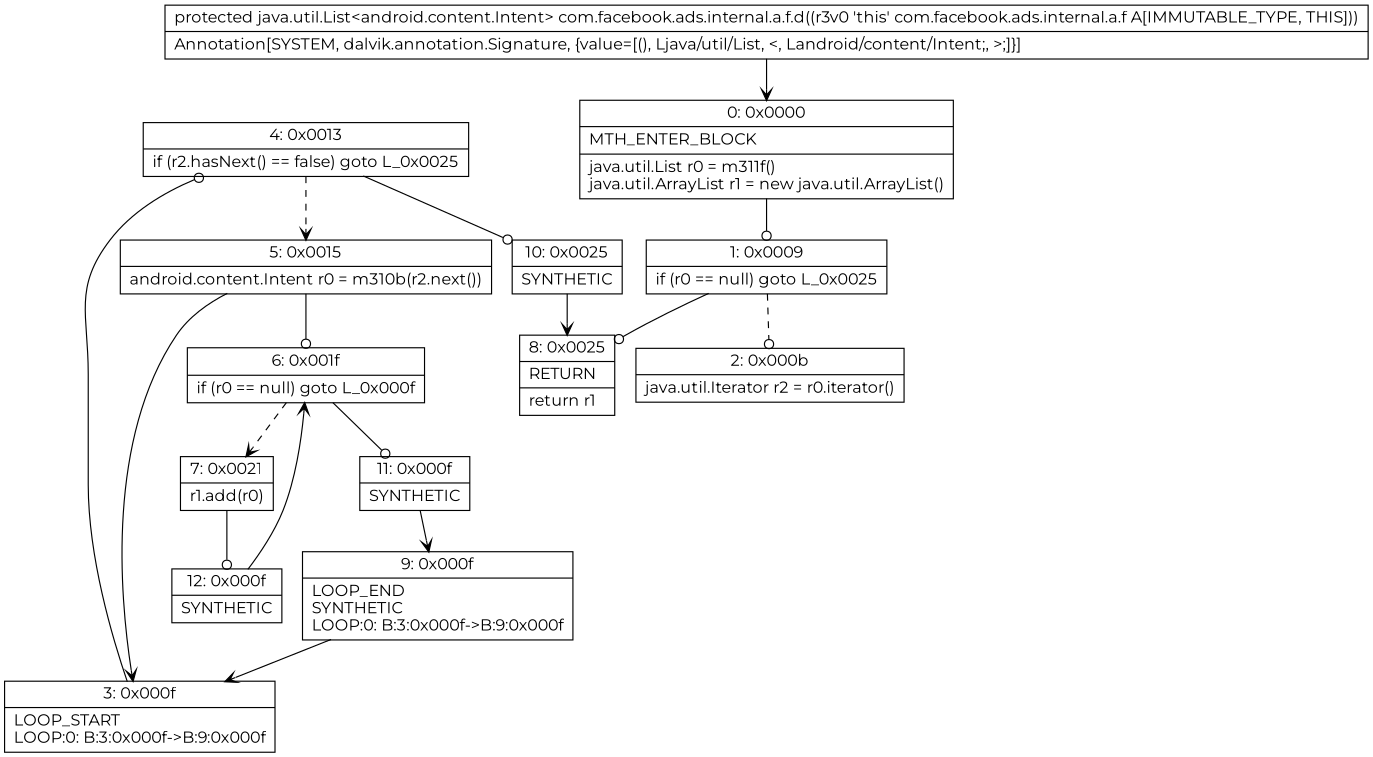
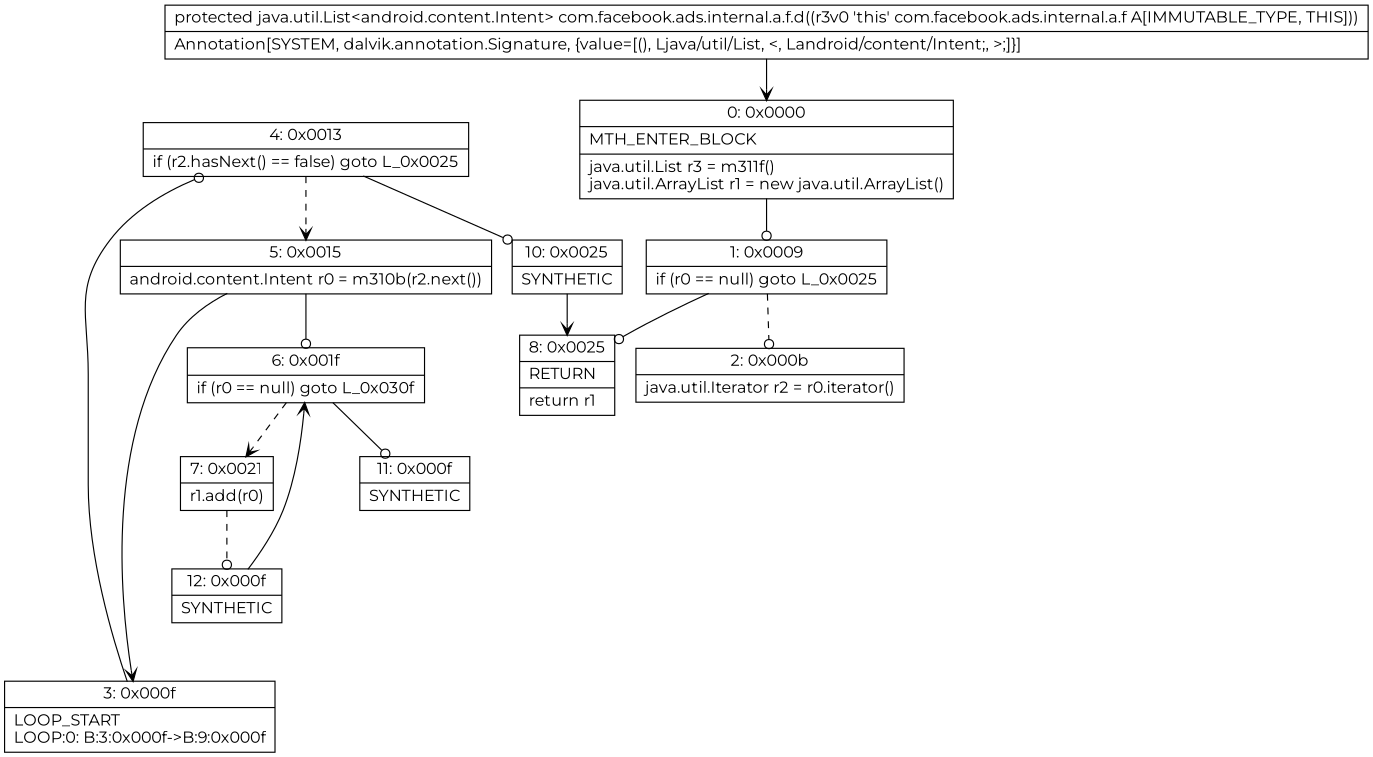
(682, 167) -> (682, 167)
(306, 388) -> (305, 388)
(227, 535) -> (227, 535)
(438, 596) -> none
